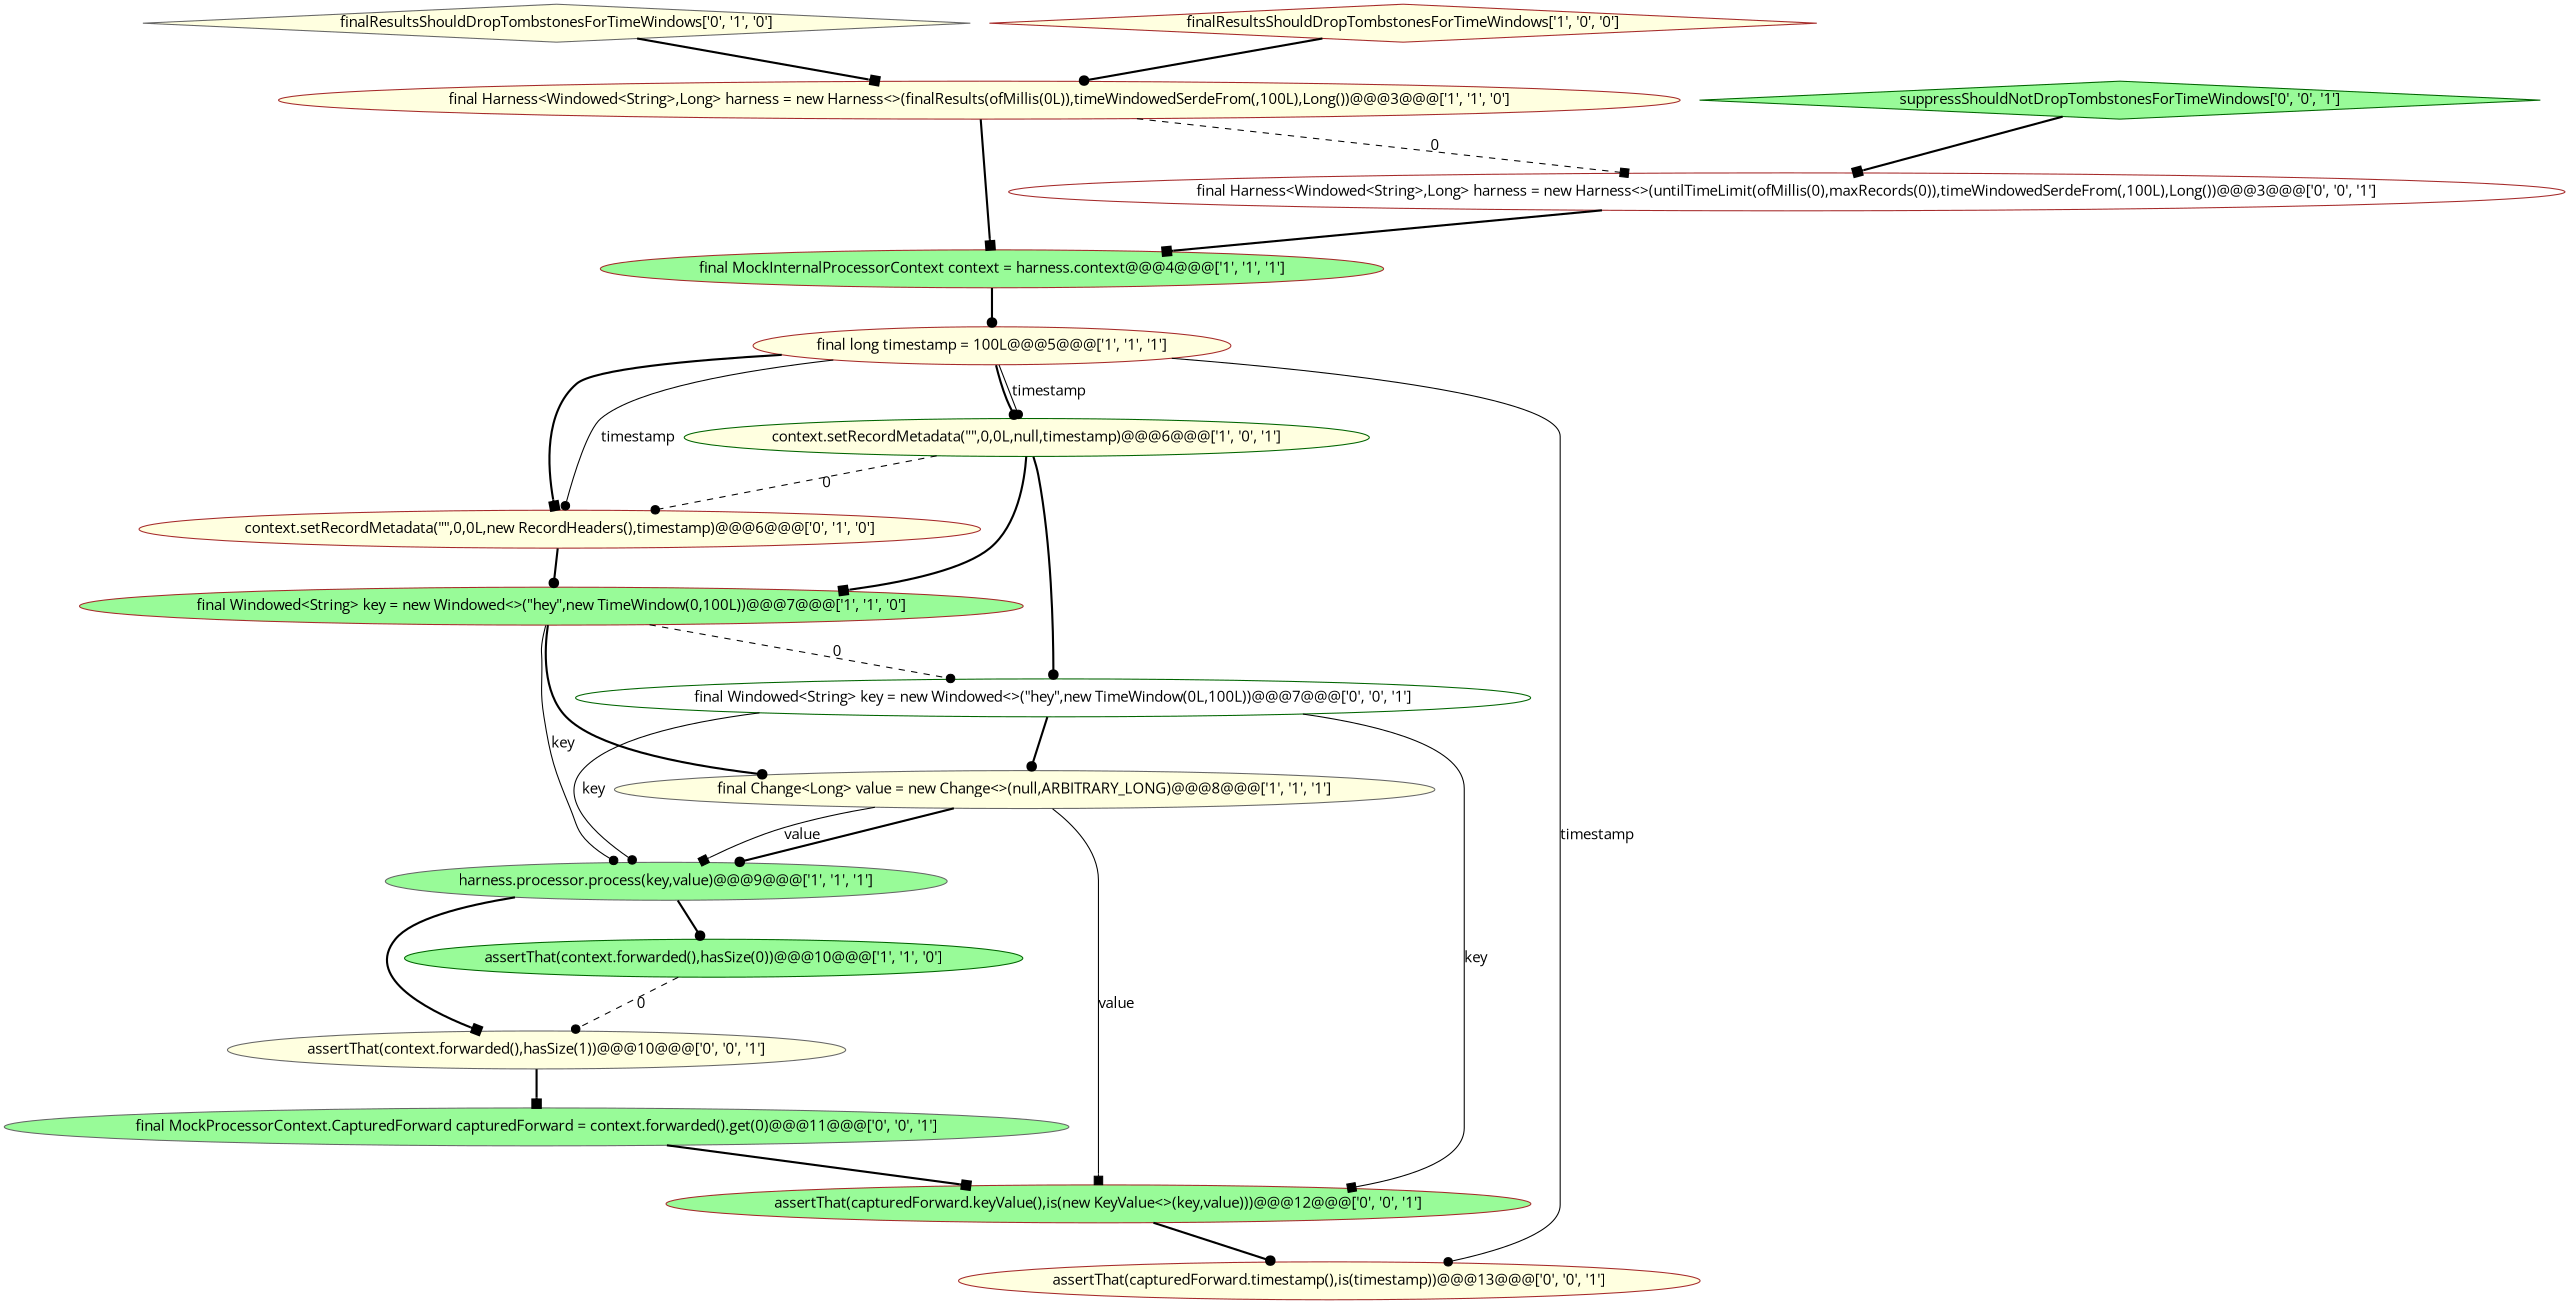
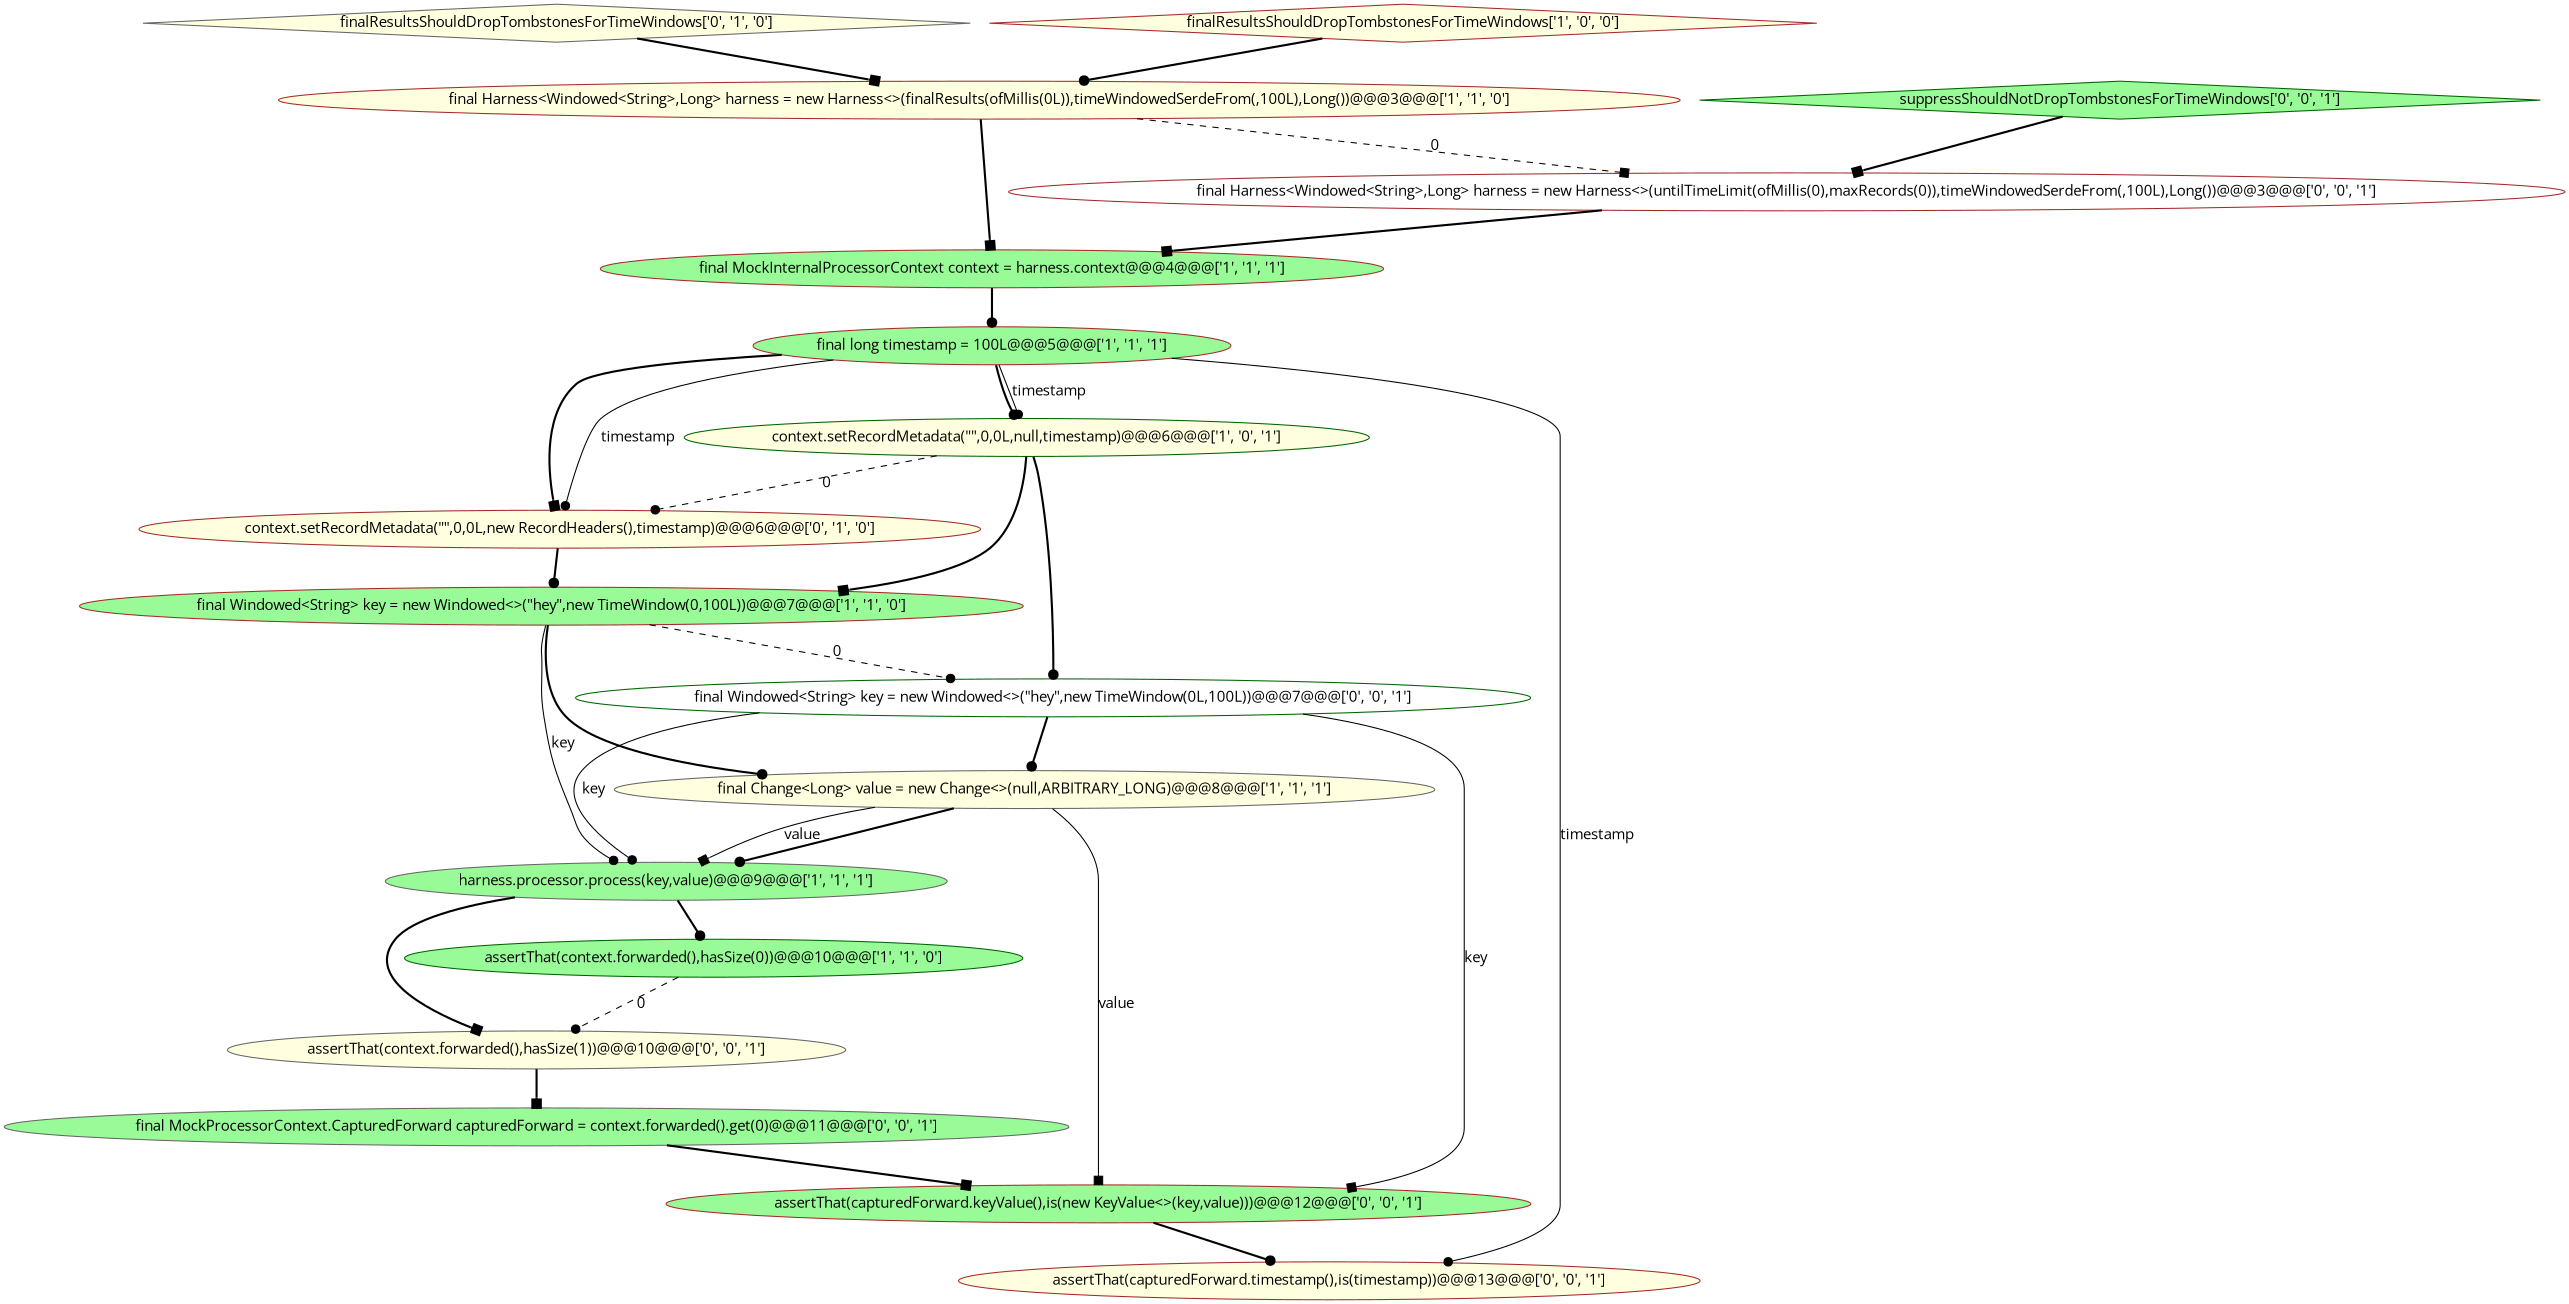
(992, 346) -> (992, 346)
